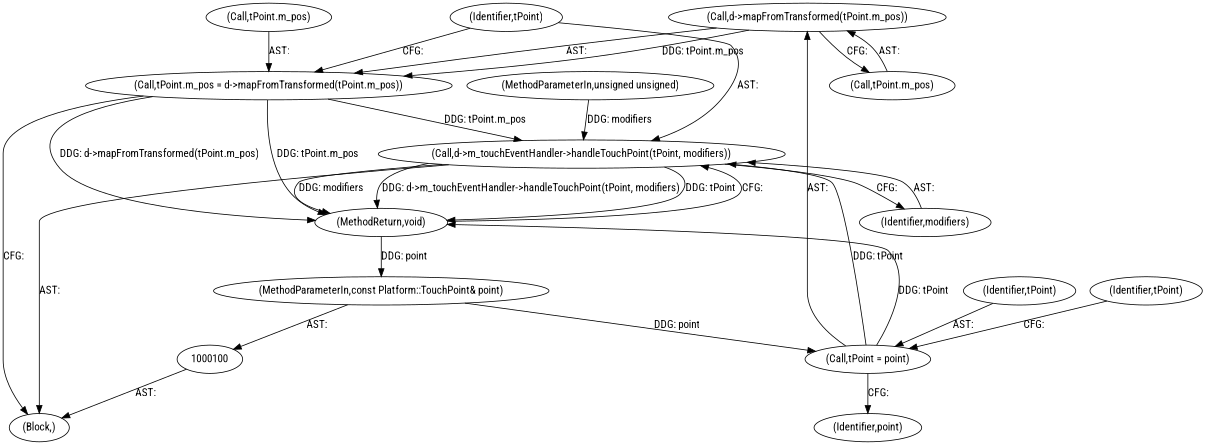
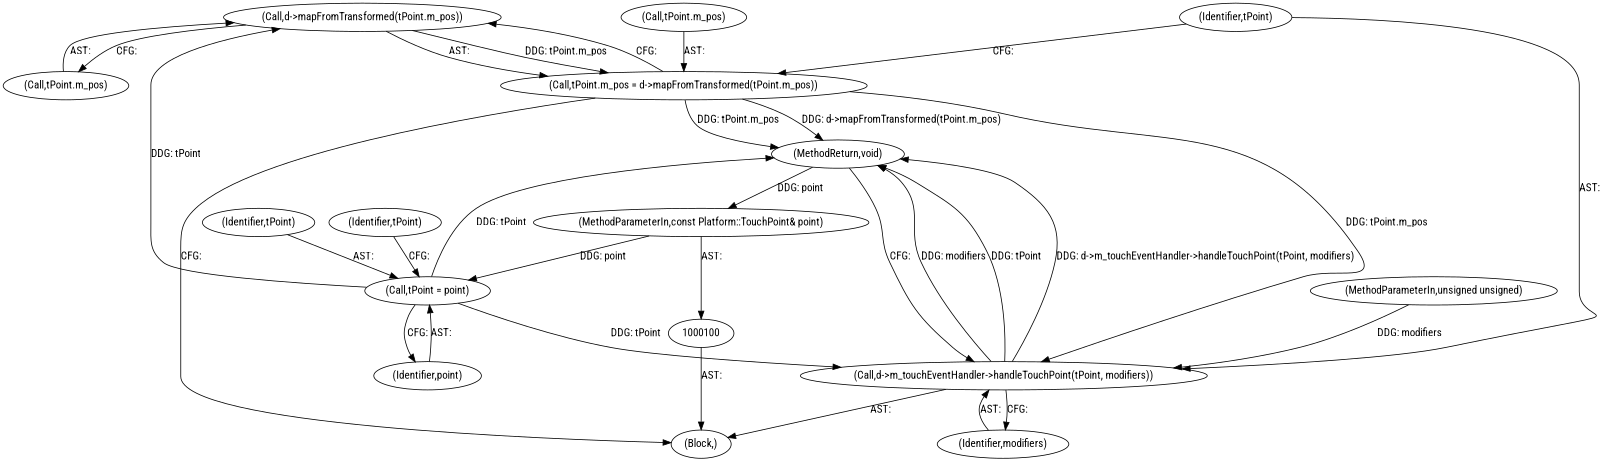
none -> (582, 39)
(819, 188) -> (176, 154)
none -> (431, 337)
